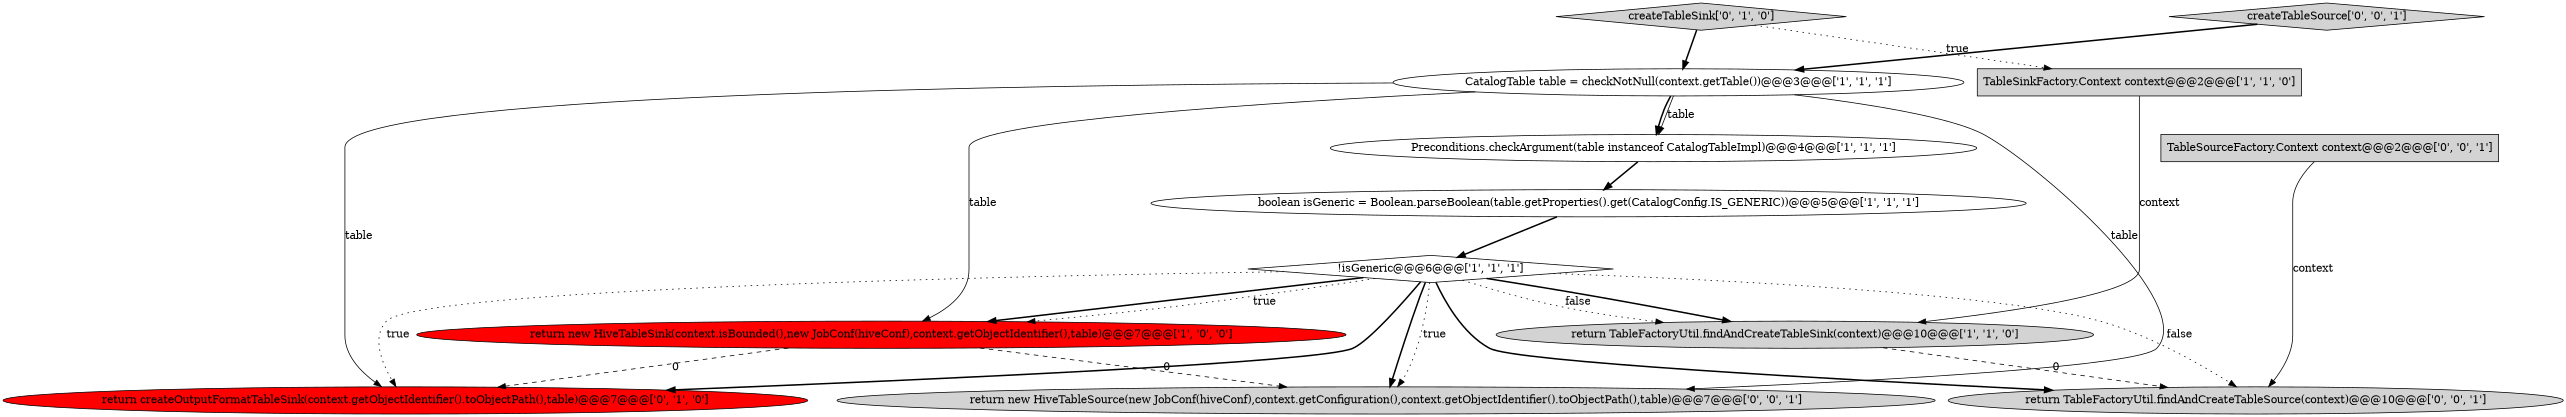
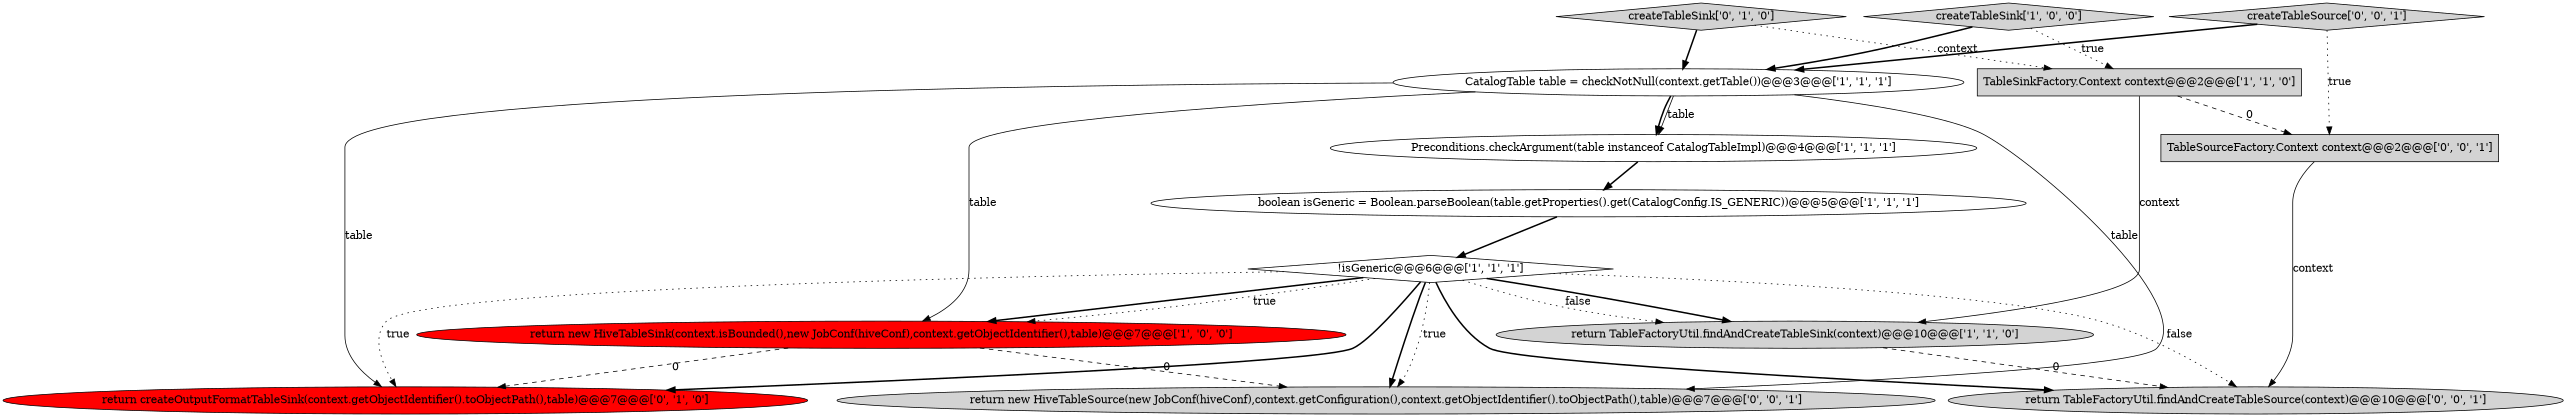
none -> (2009, 17)
(1958, 49) -> (1958, 49)
none -> (2328, 79)
none -> (2231, 114)
